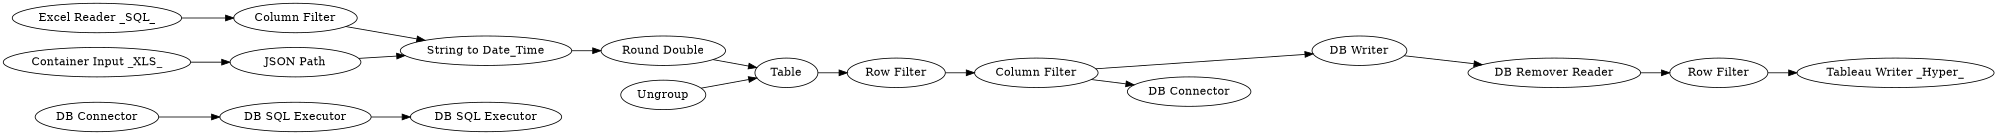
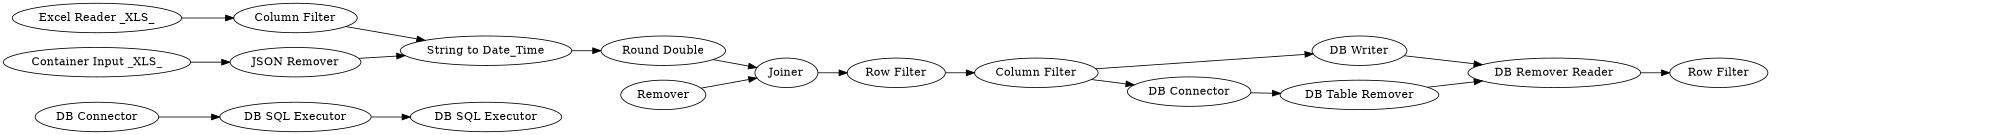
(97, 18) -> (97, 18)
(295, 62) -> (295, 62)
(786, 73) -> (786, 73)
(1896, 73) -> none
(663, 95) -> (663, 95)
none -> (1359, 95)
